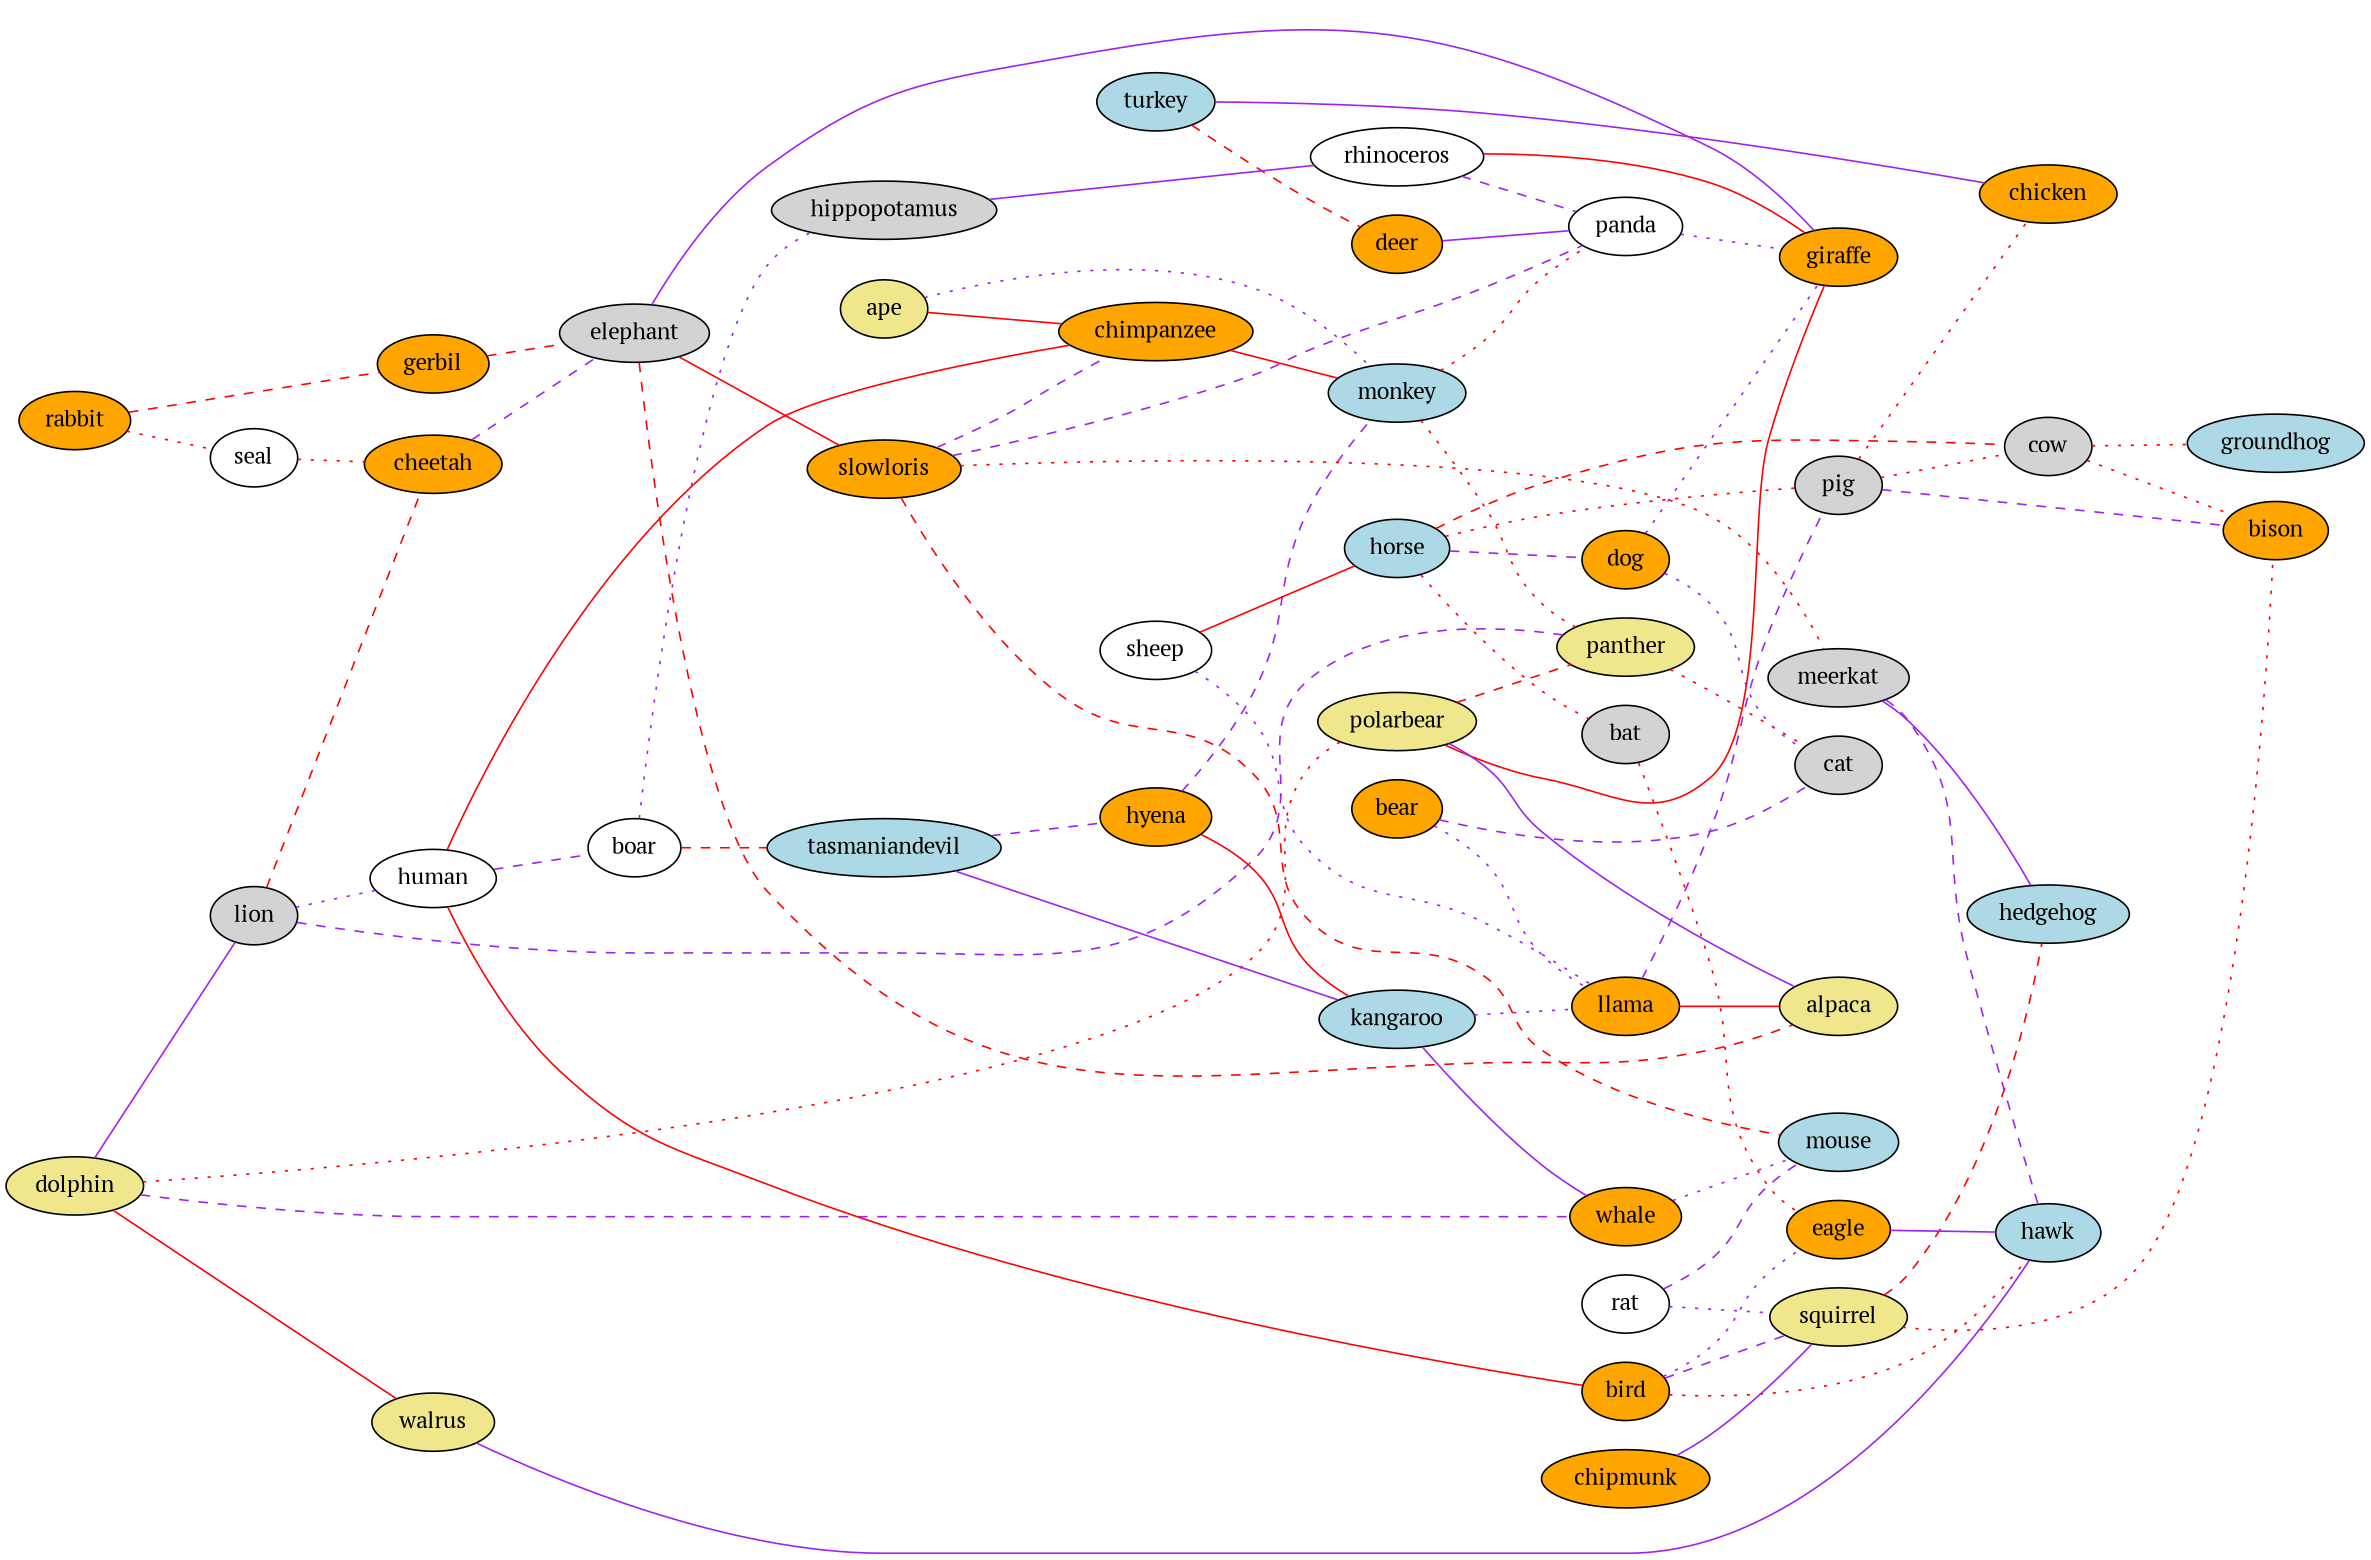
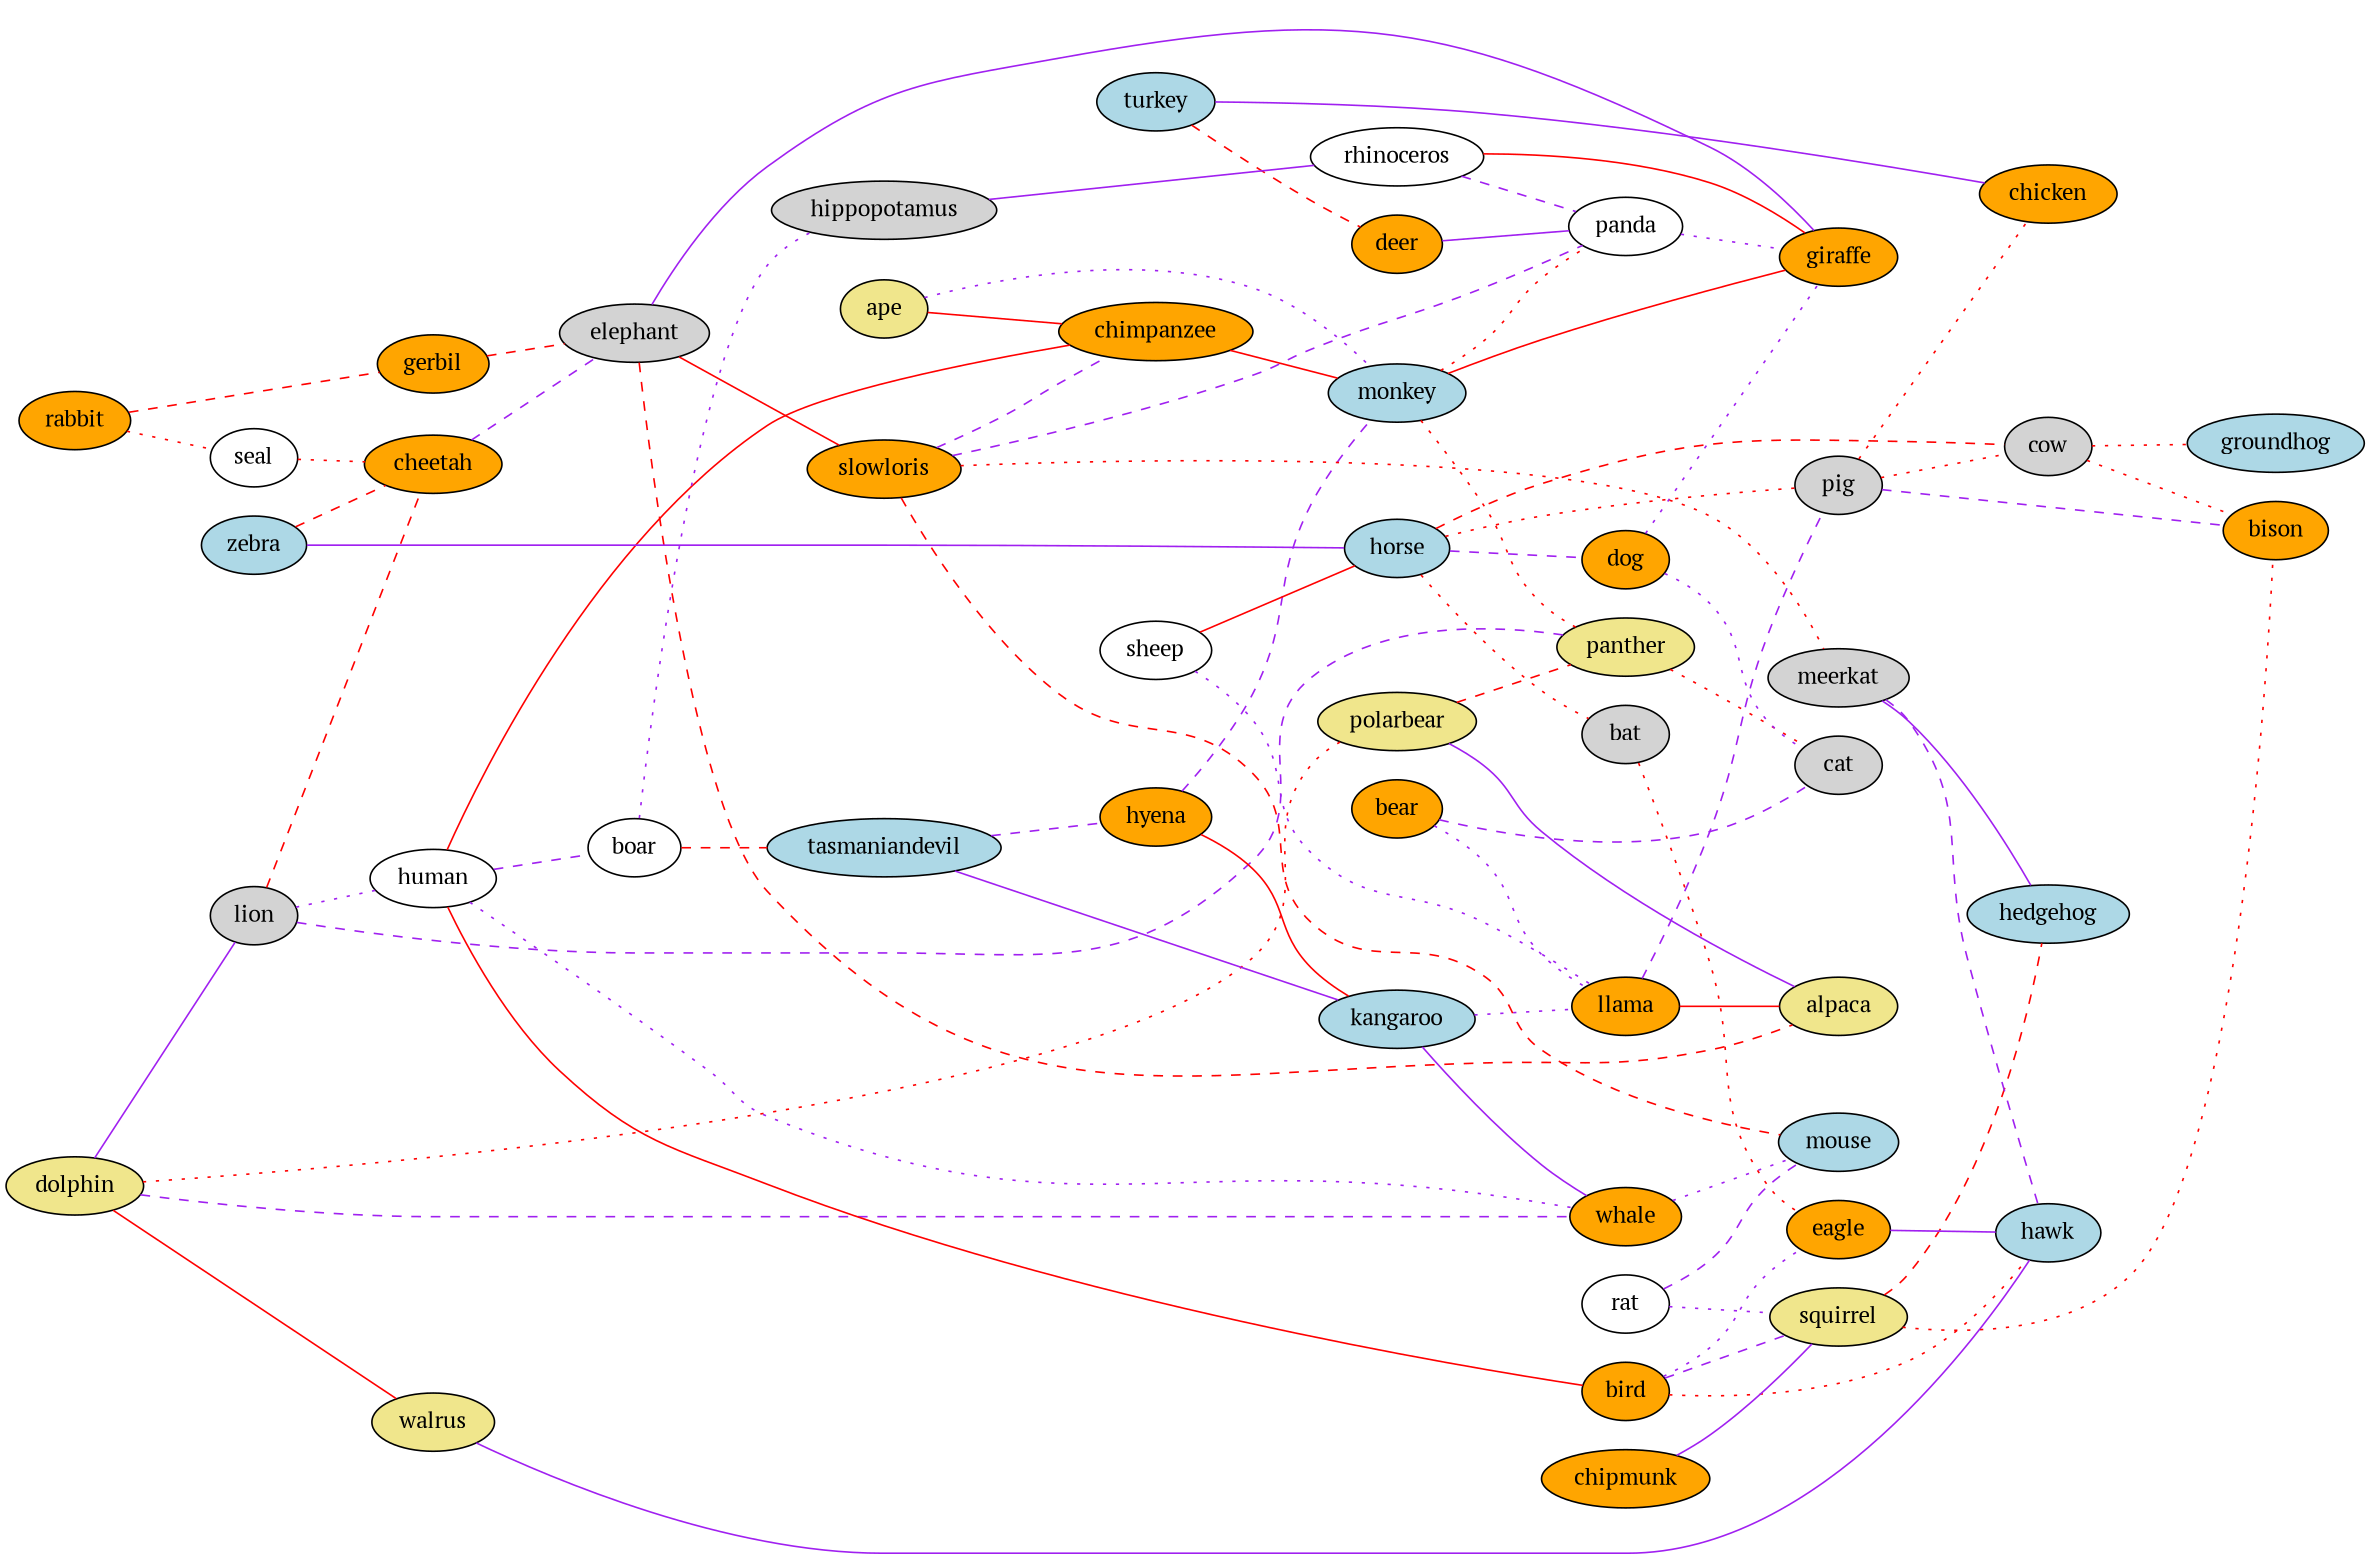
none -> (254, 545)
(1750, 651) -> (1615, 317)
none -> (983, 1176)
